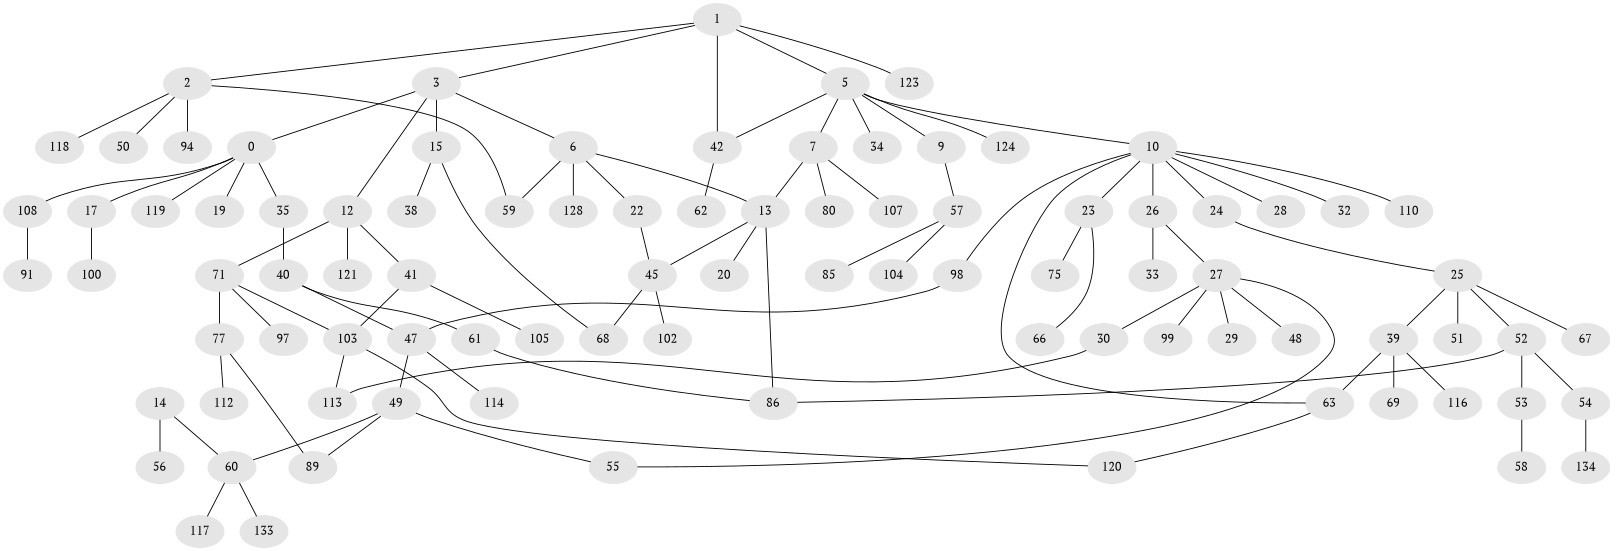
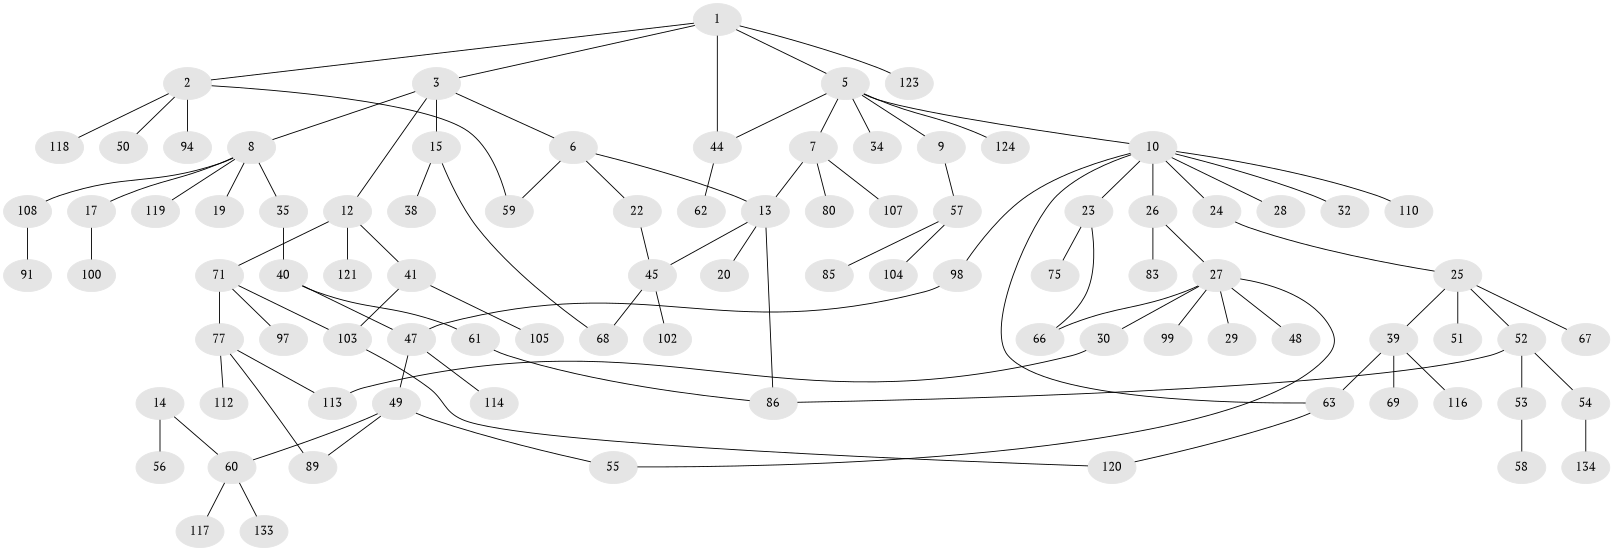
(252, 148) -> (252, 148)
(717, 148) -> (717, 148)
(573, 212) -> none
(1153, 276) -> (1153, 276)
none -> (1128, 308)
(340, 371) -> (276, 371)
